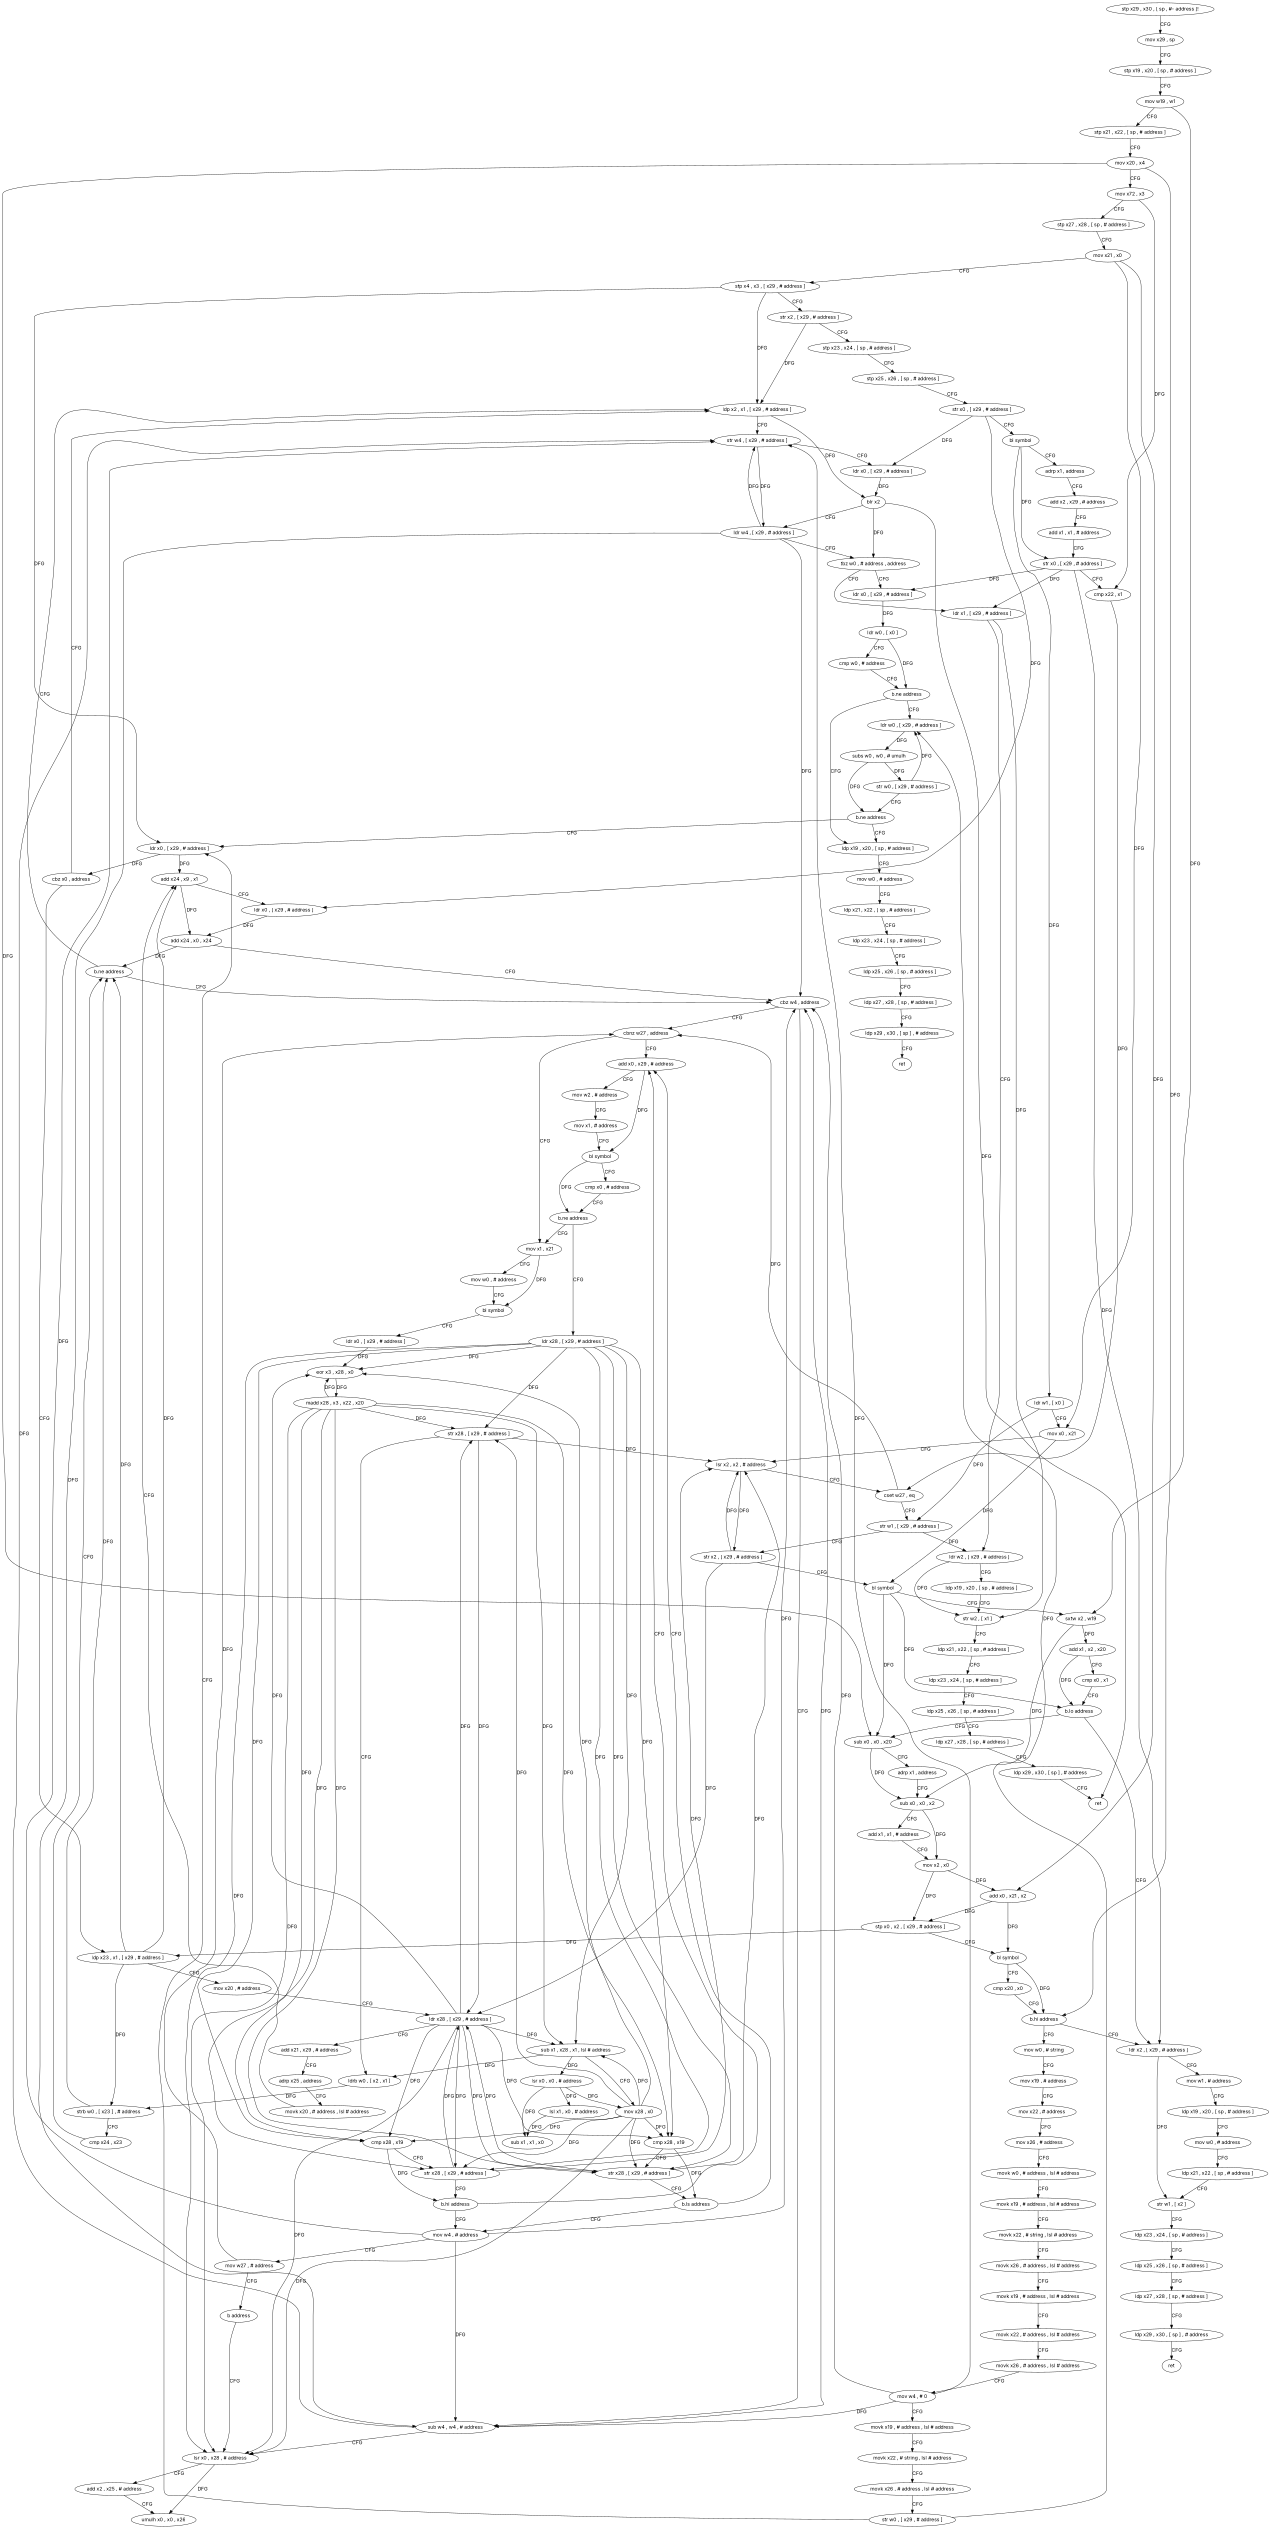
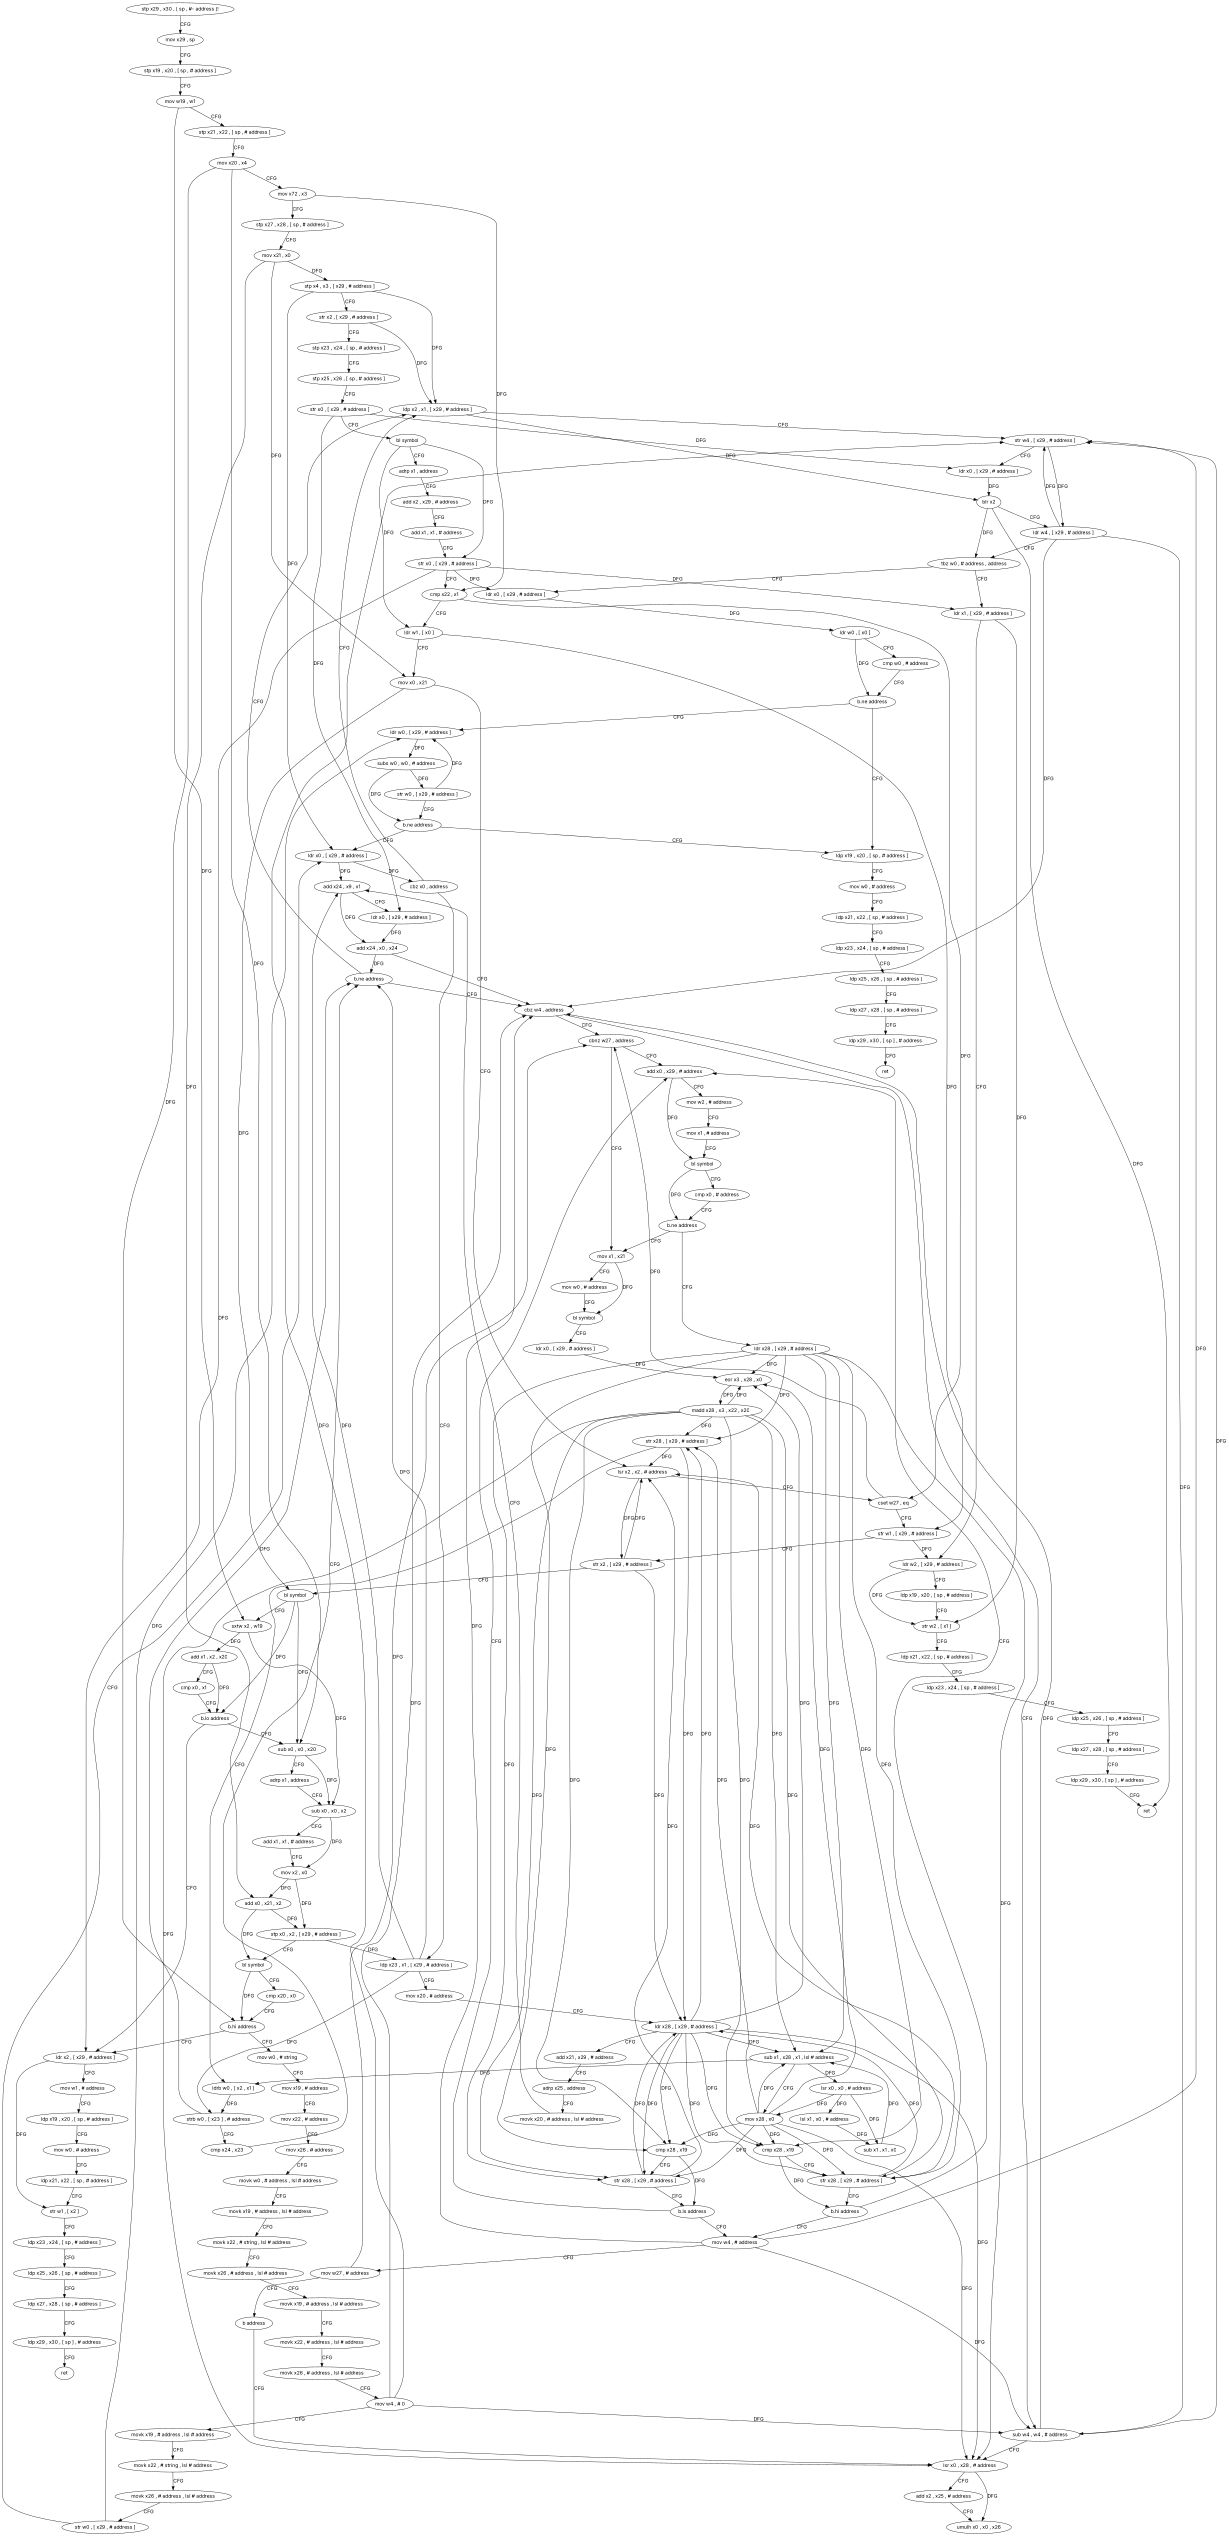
(964, 271) -> (317, 271)
none -> (433, 612)
(879, 756) -> (406, 764)
none -> (887, 2085)
